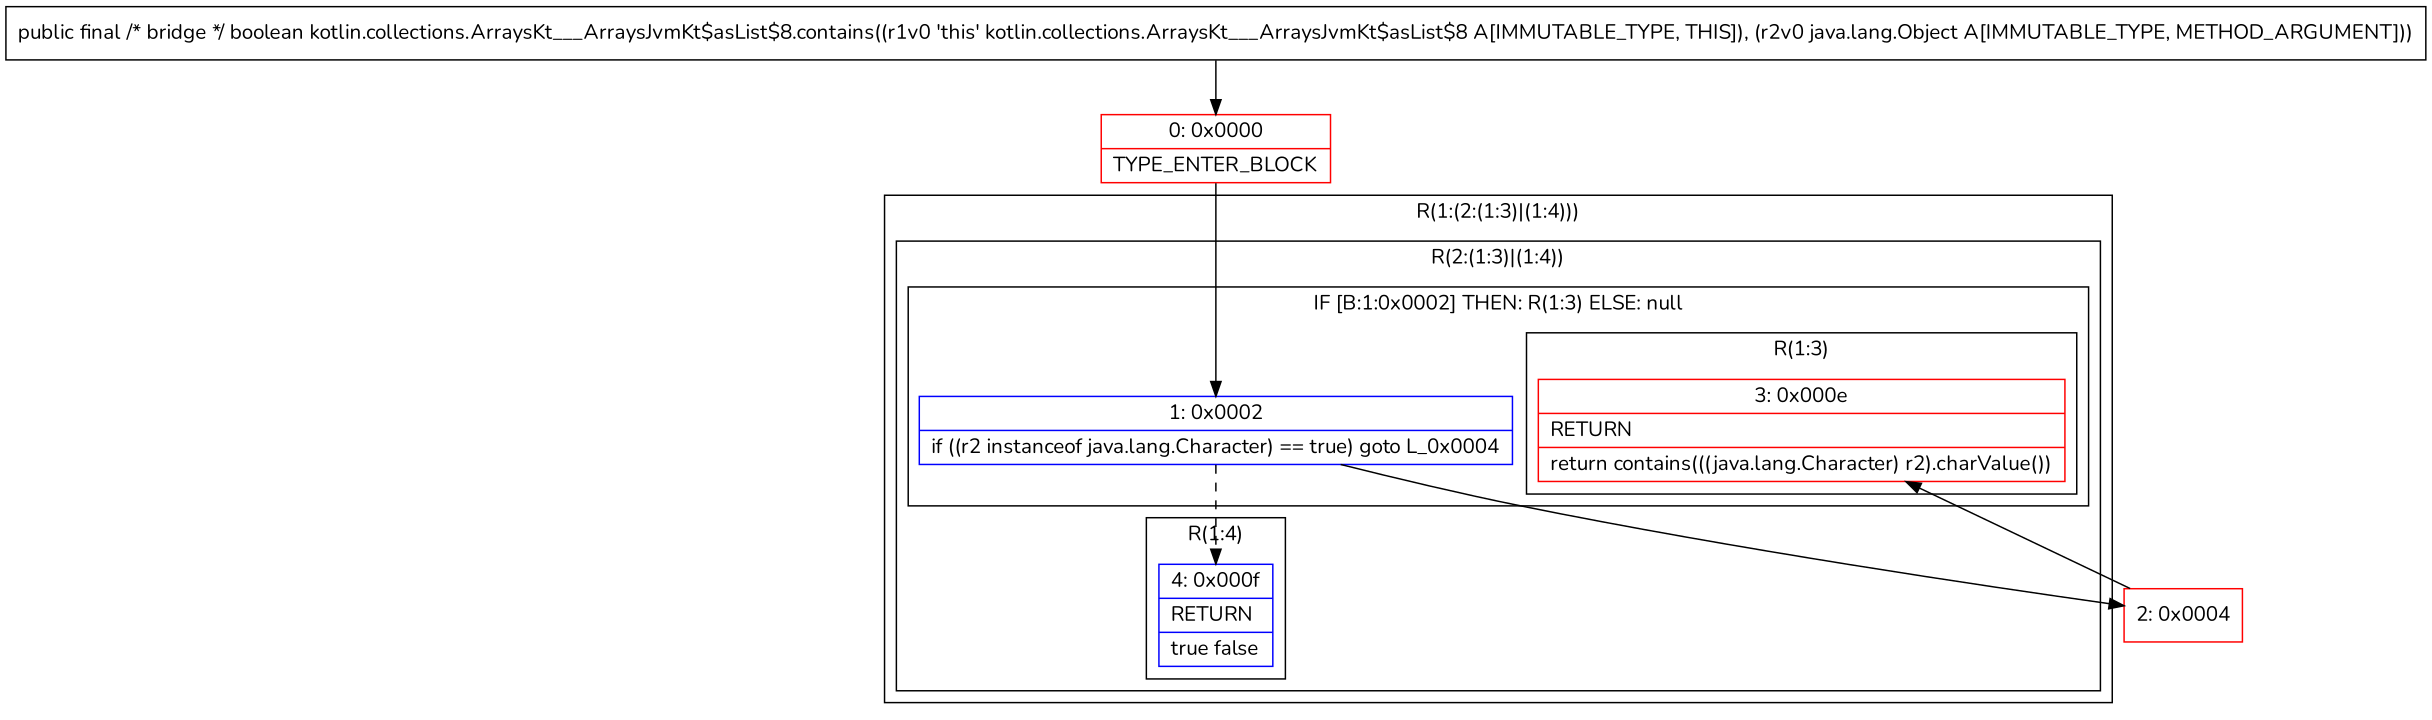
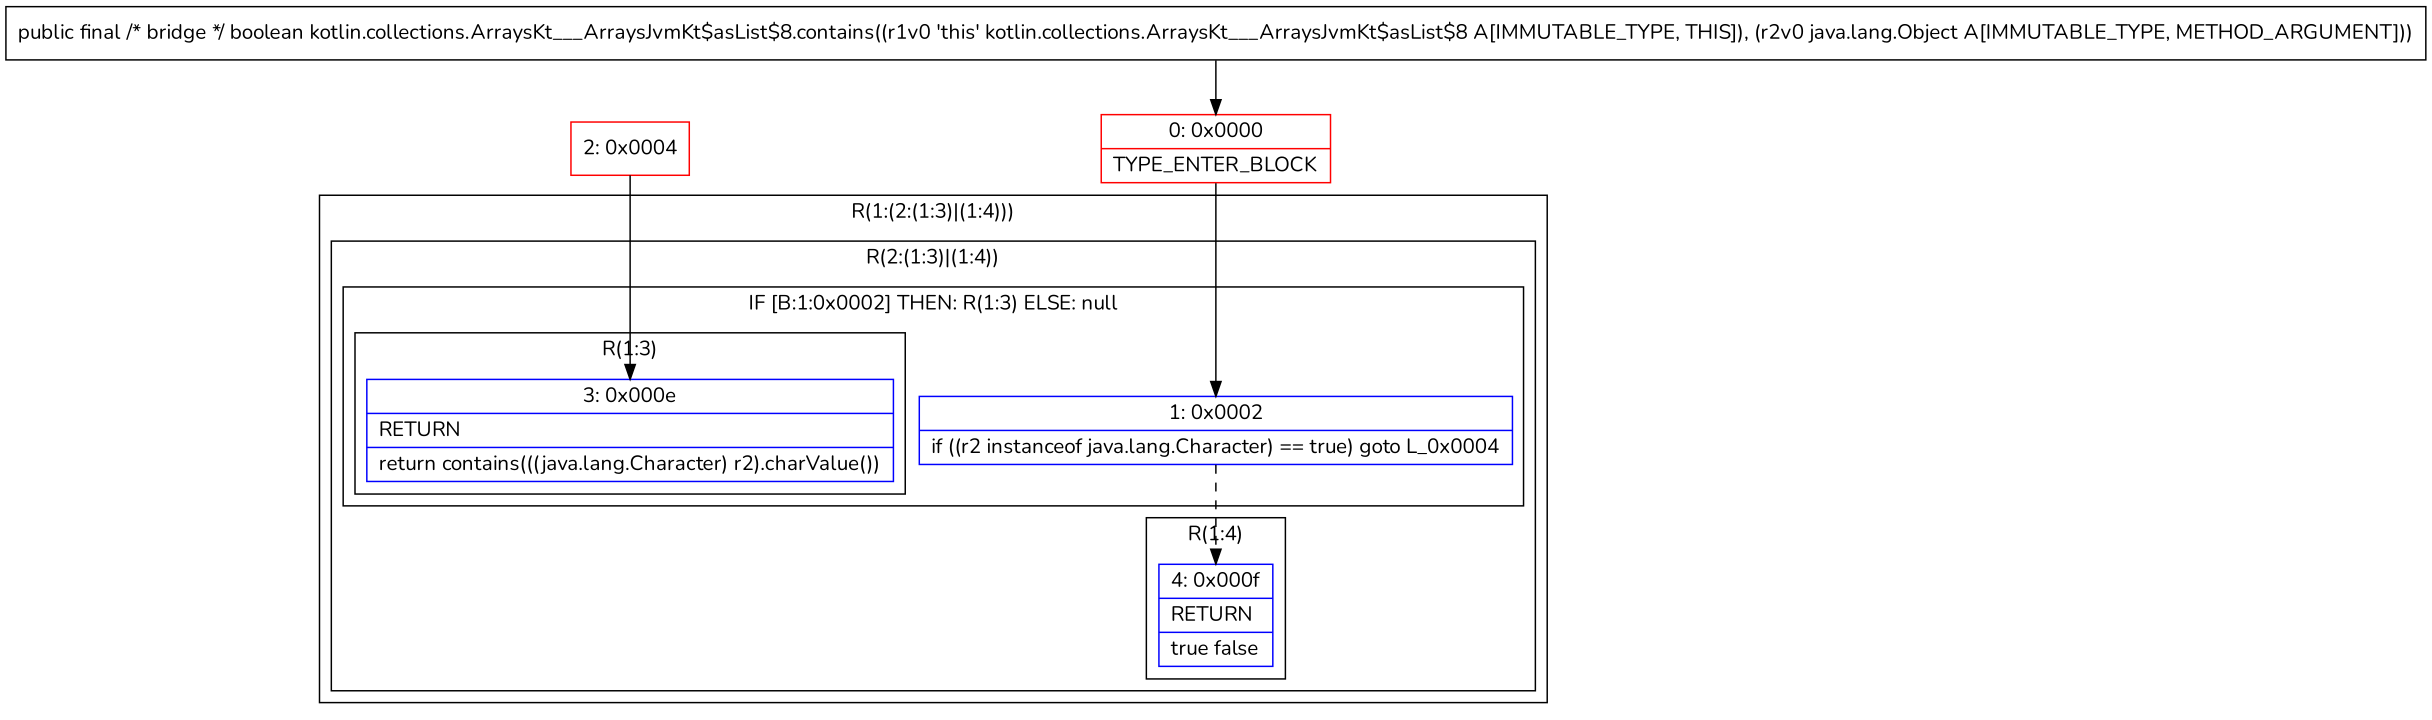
(1802, 430) -> (630, 430)
(1723, 543) -> none
